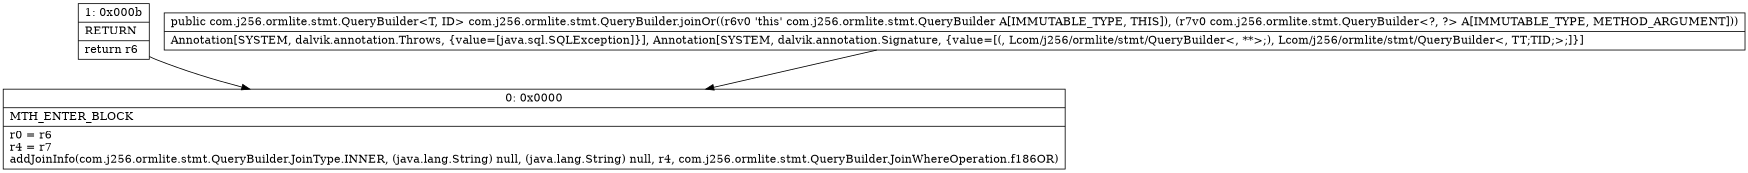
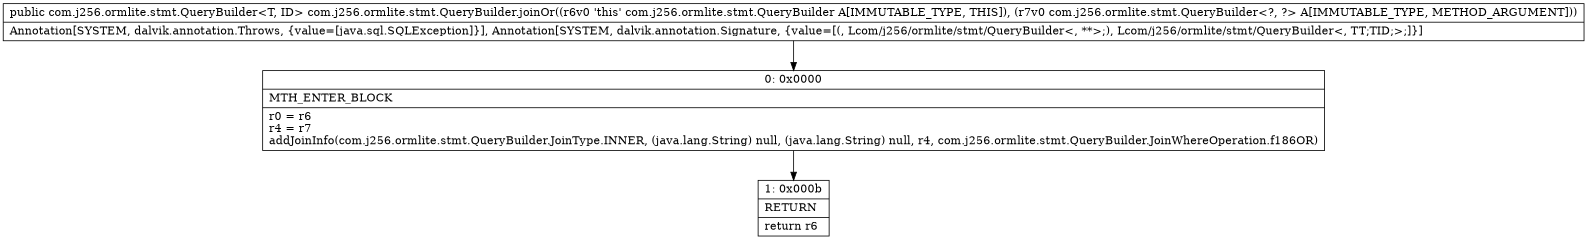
(195, 73) -> (794, 161)
